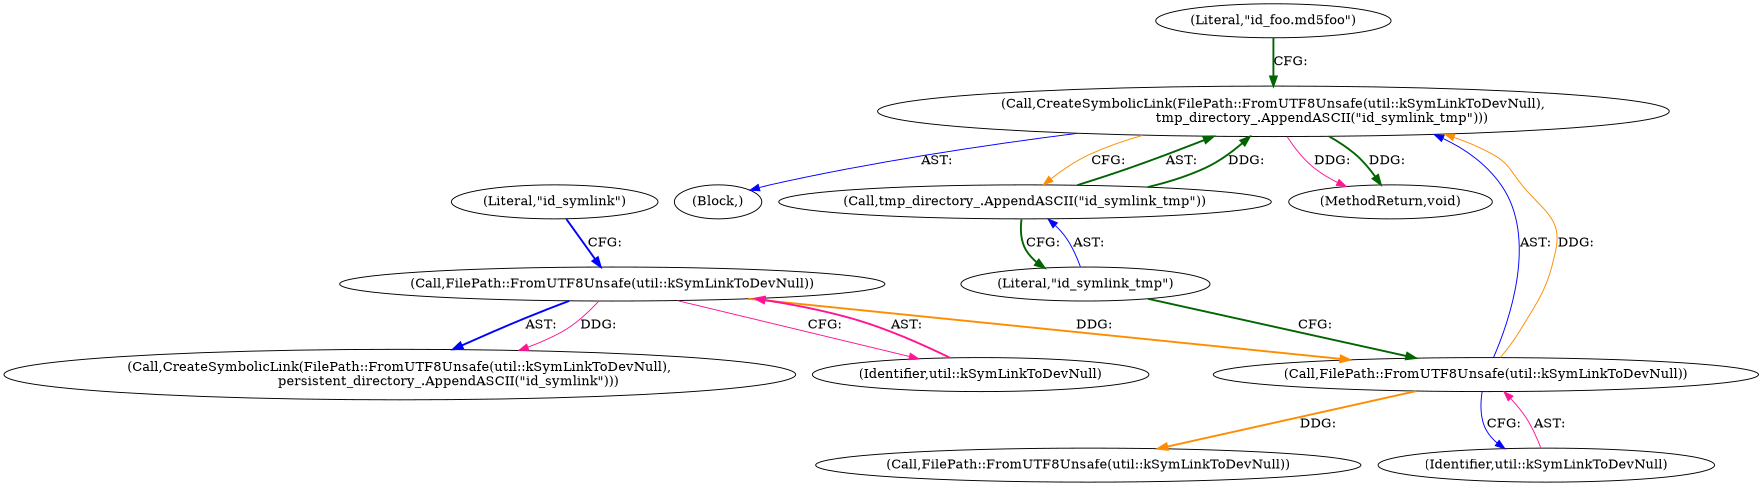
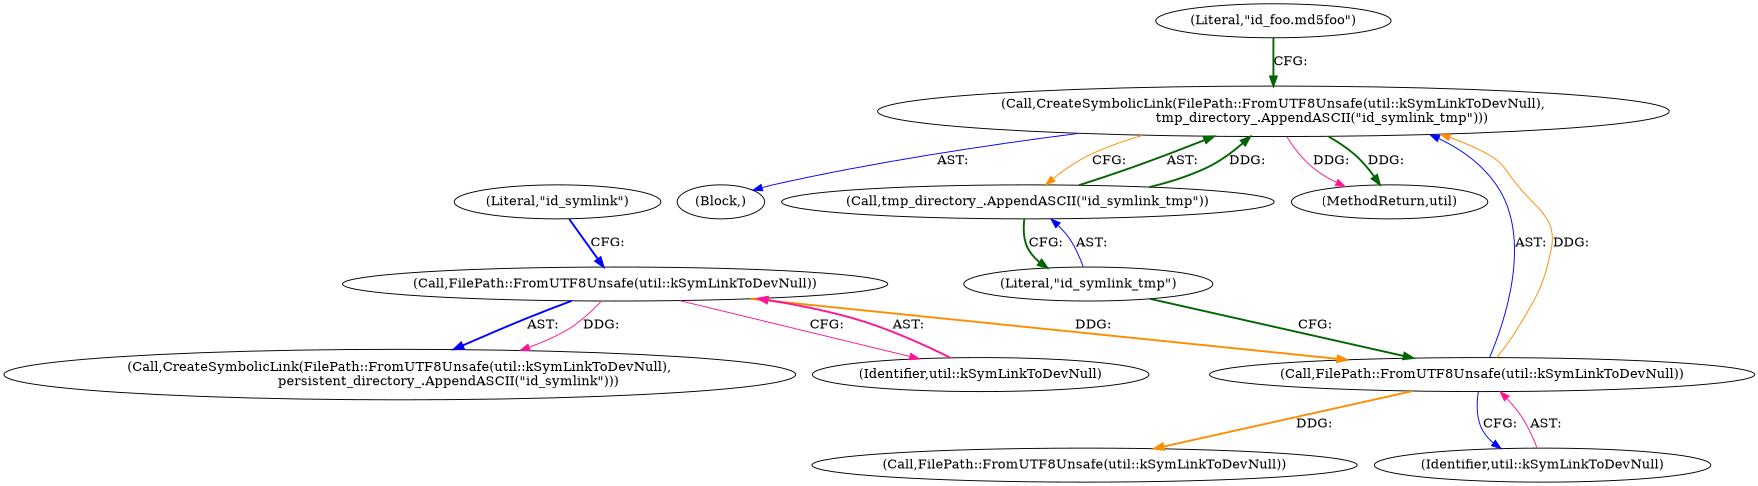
(1391, 202) -> (1390, 202)
